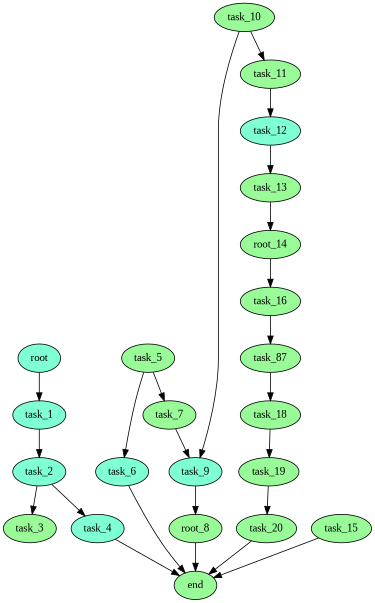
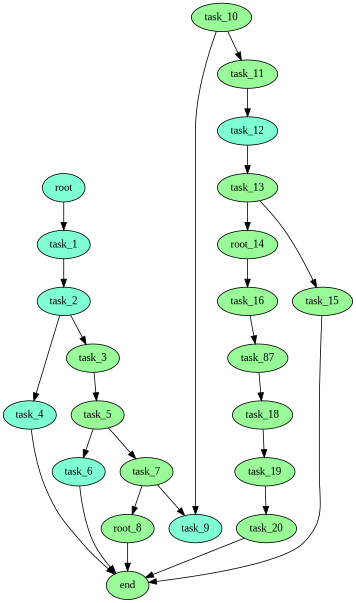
none -> (290, 238)
none -> (95, 383)
(195, 496) -> (138, 496)
